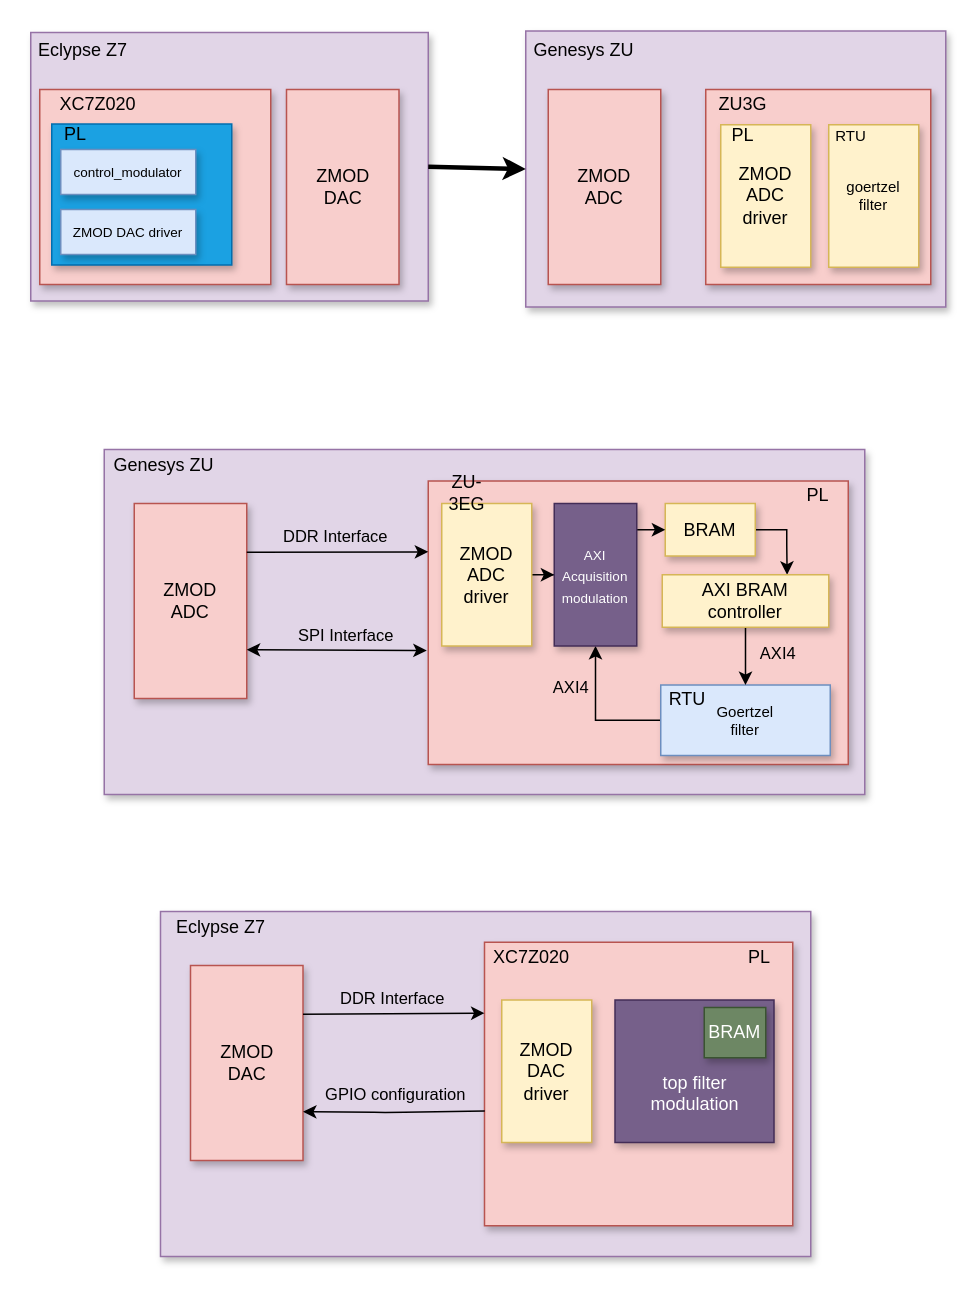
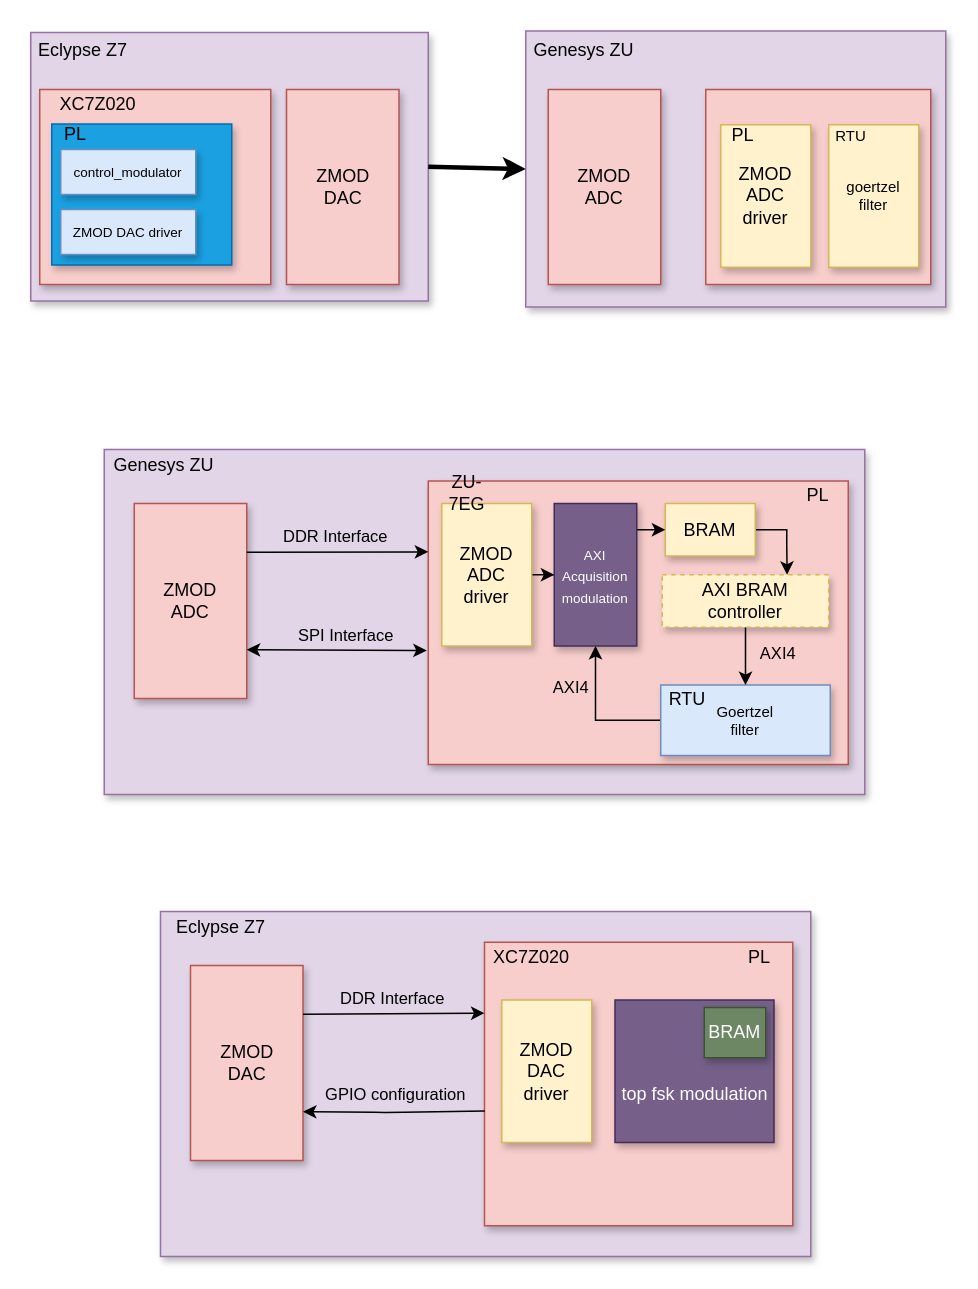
(743, 104) -> none
(467, 493) -> (467, 493)
(746, 601) -> (746, 601)
(695, 1072) -> (695, 1072)
